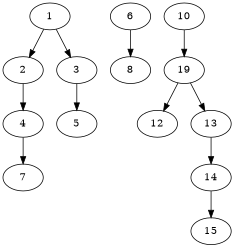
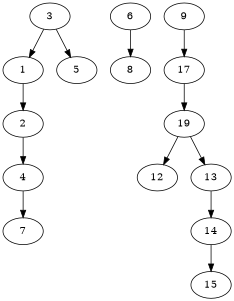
(184, 16) -> (184, 70)
none -> (184, 16)
(62, 40) -> (38, 40)
